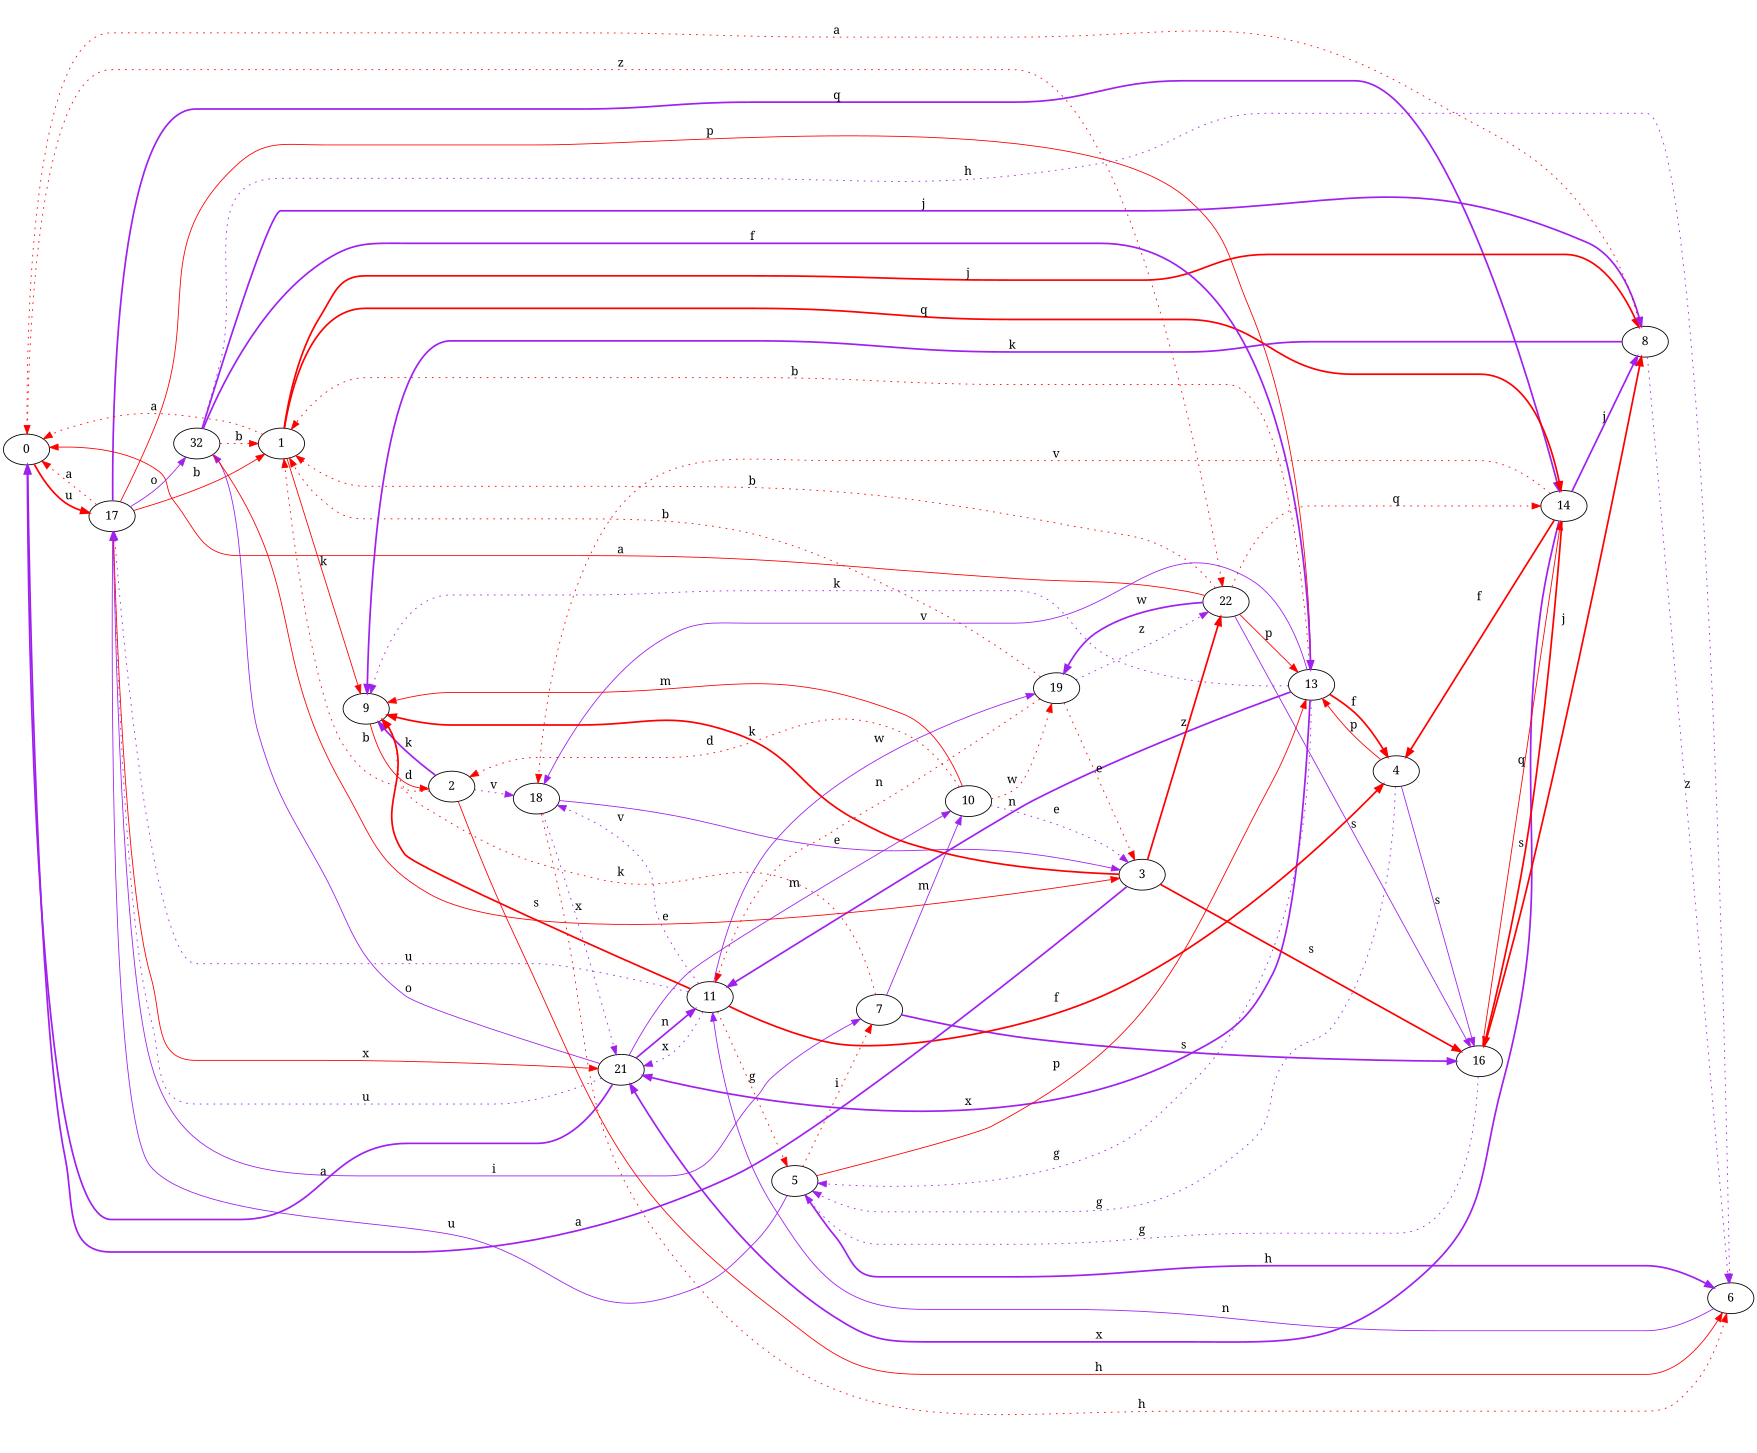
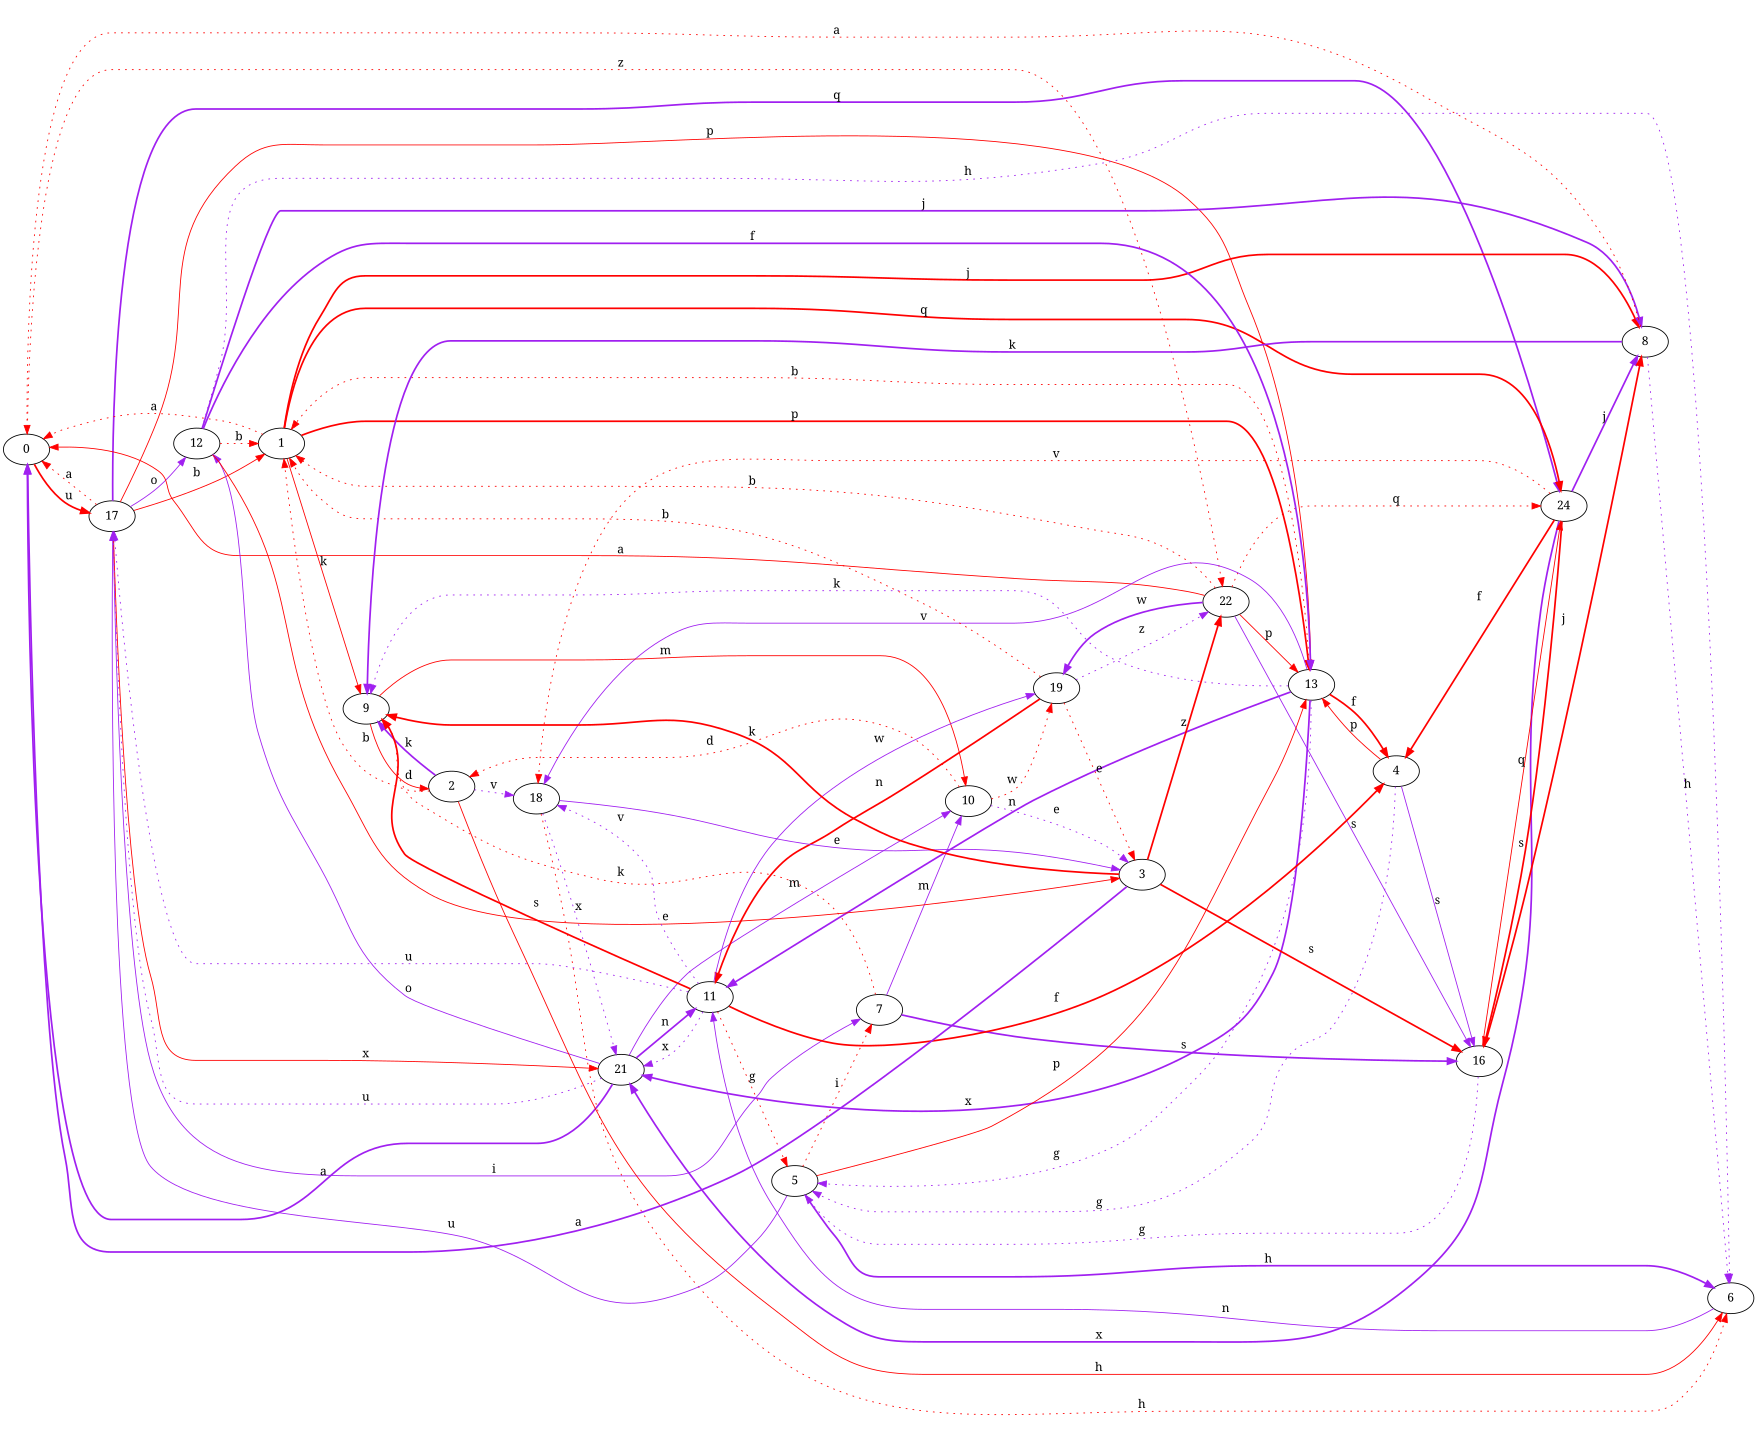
none -> (894, 421)
(197, 444) -> (197, 444)
(1564, 506) -> (1564, 506)
(699, 686) -> (704, 656)
(1688, 784) -> (1688, 784)
(866, 811) -> (866, 811)
